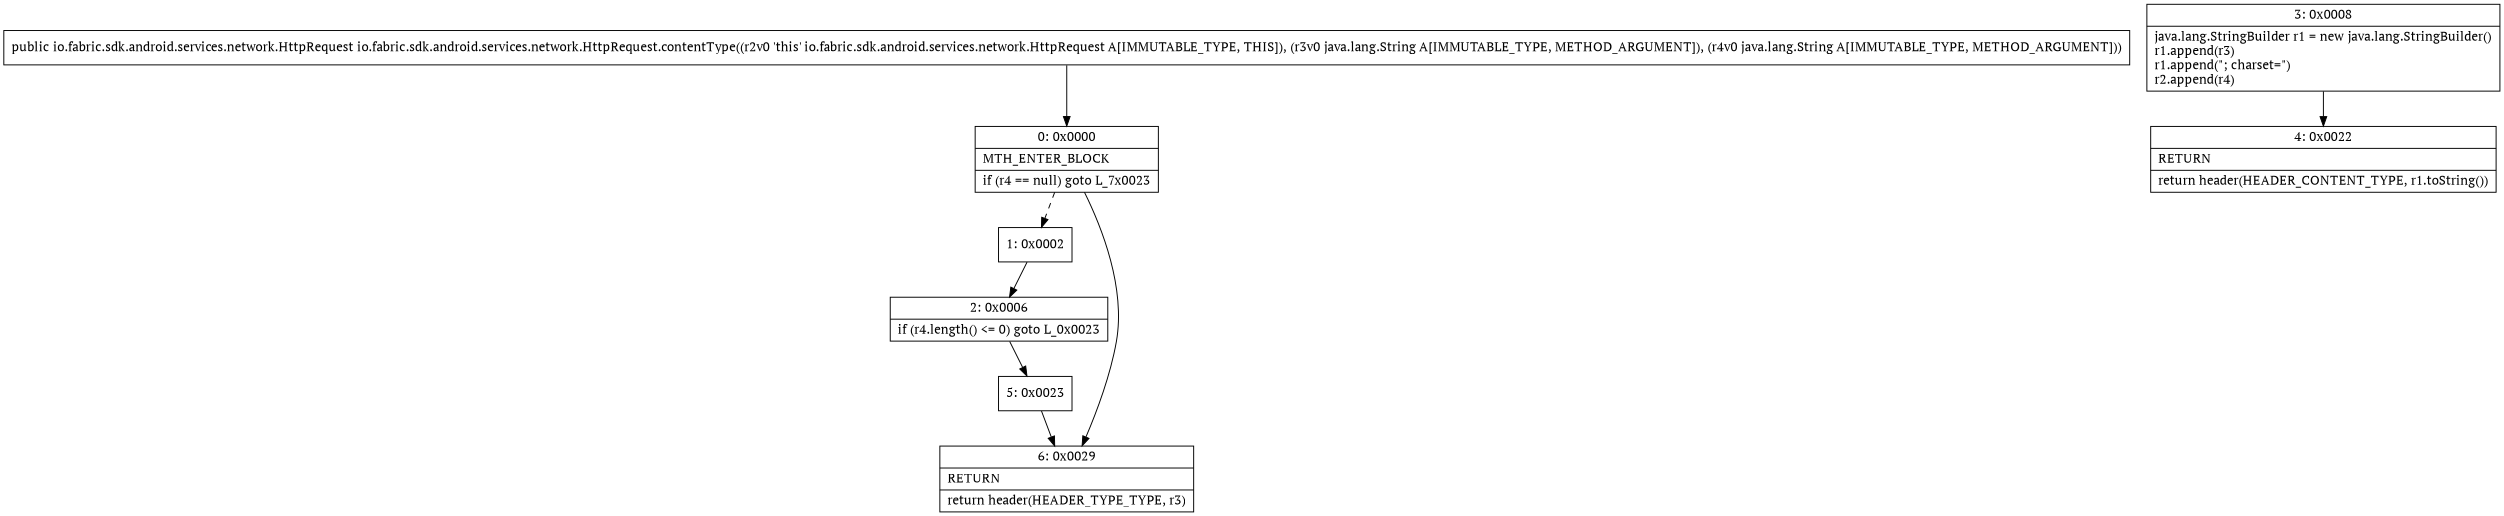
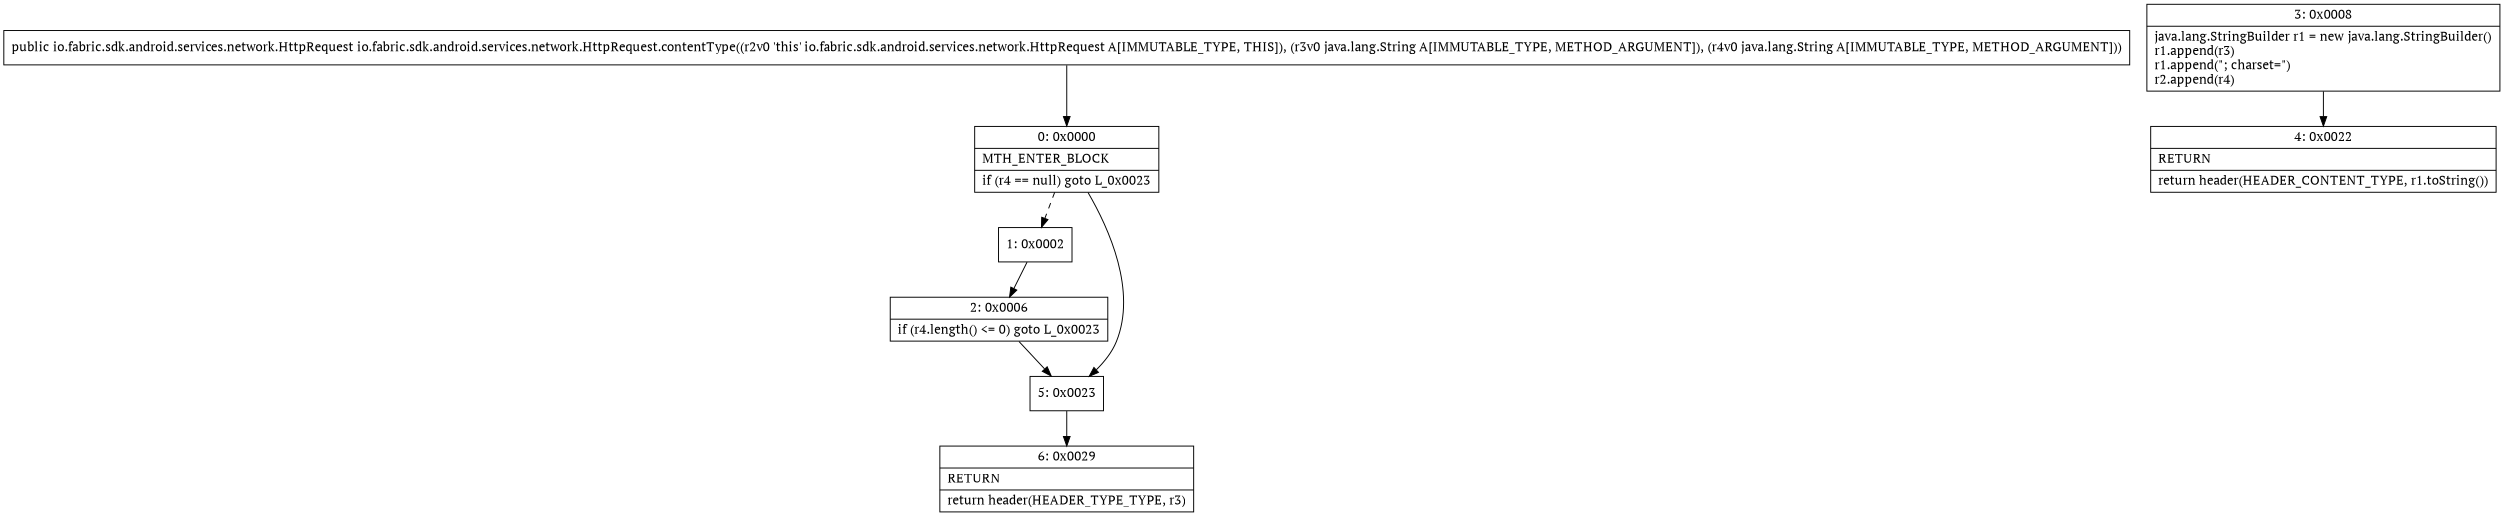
(1067, 181) -> (1067, 181)
(1118, 314) -> (1122, 282)
